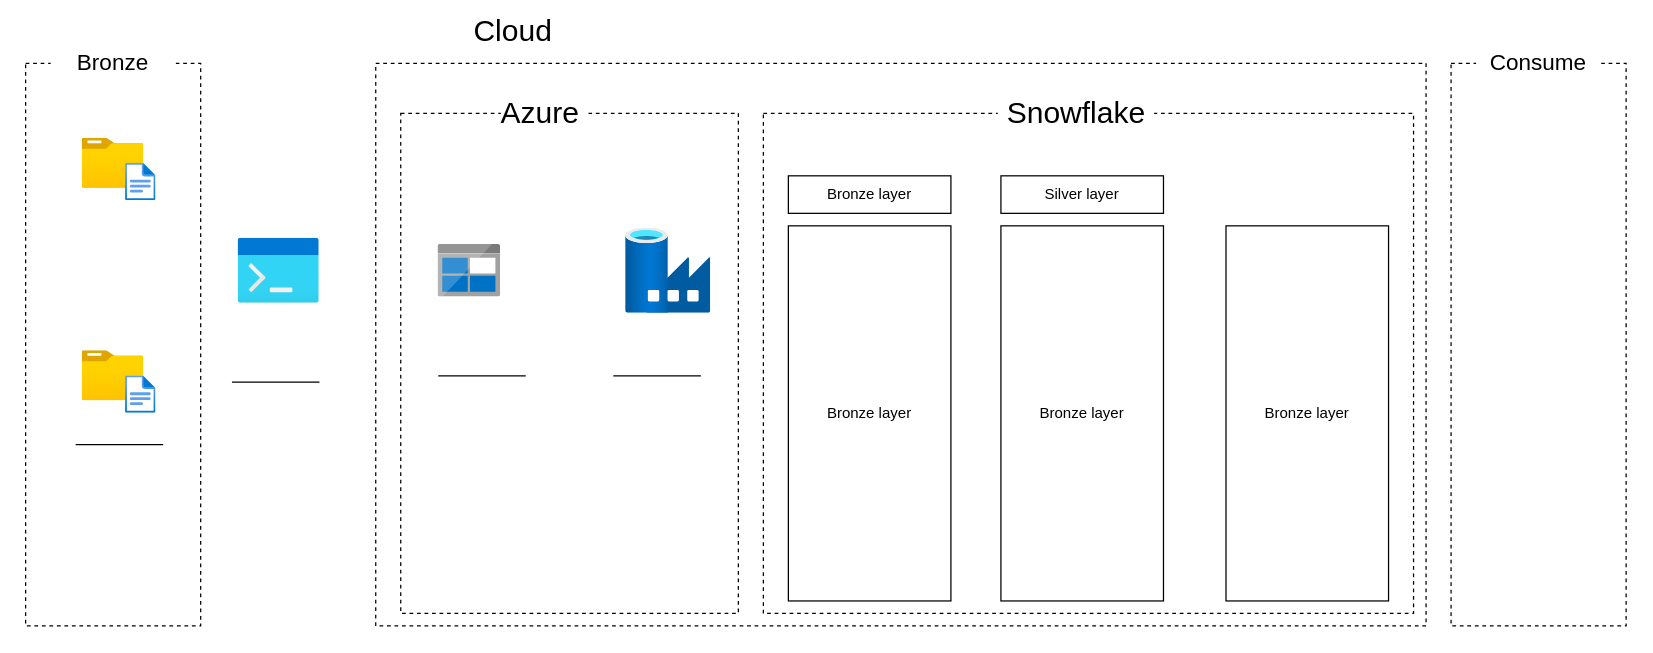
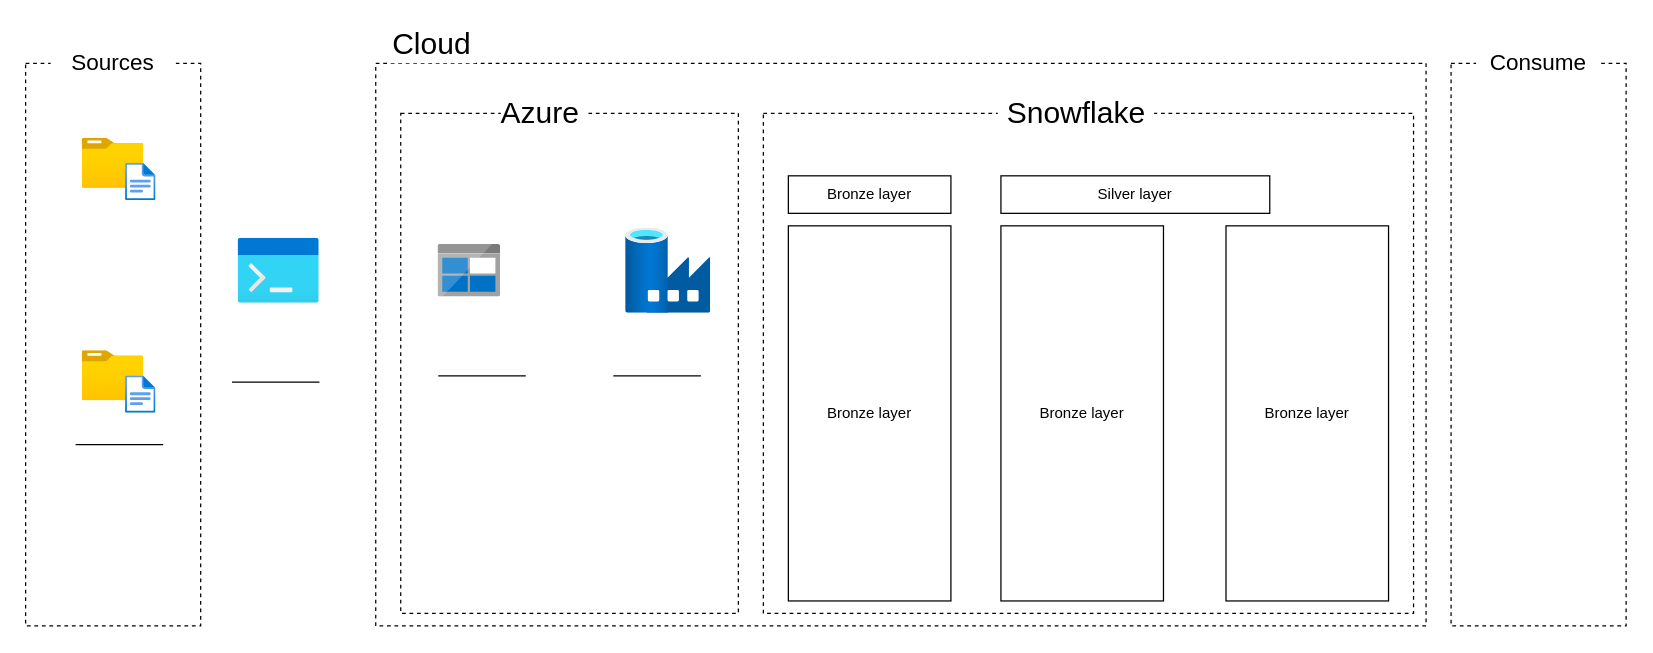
(513, 32) -> (432, 44)
(113, 63) -> (113, 63)
(1082, 194) -> (1135, 194)
